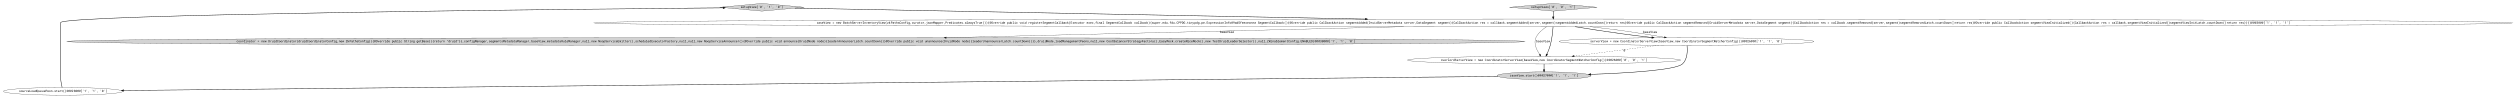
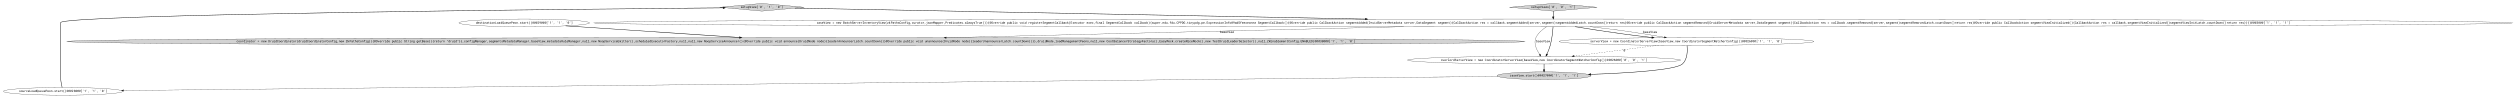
none -> (524, 23)
(811, 83) -> (811, 83)
